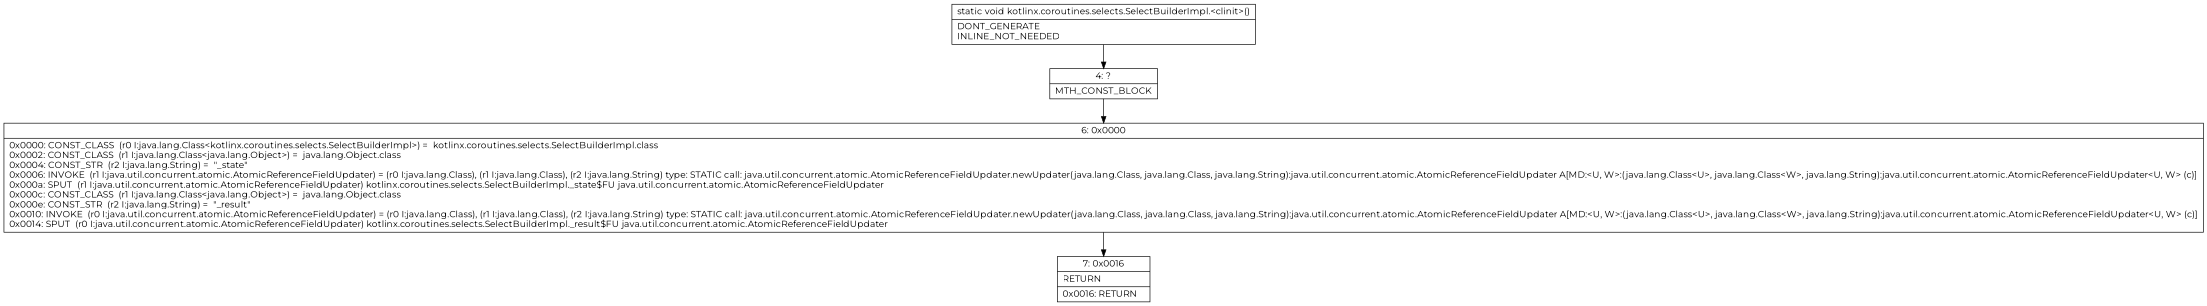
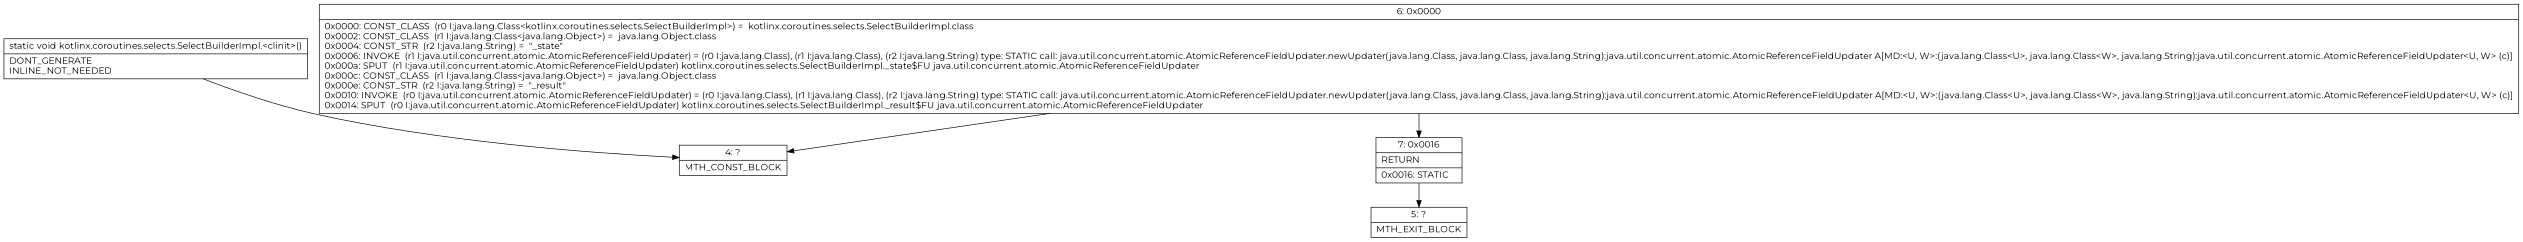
(1104, 108) -> (922, 132)
none -> (1419, 222)
(1104, 294) -> (1419, 175)
